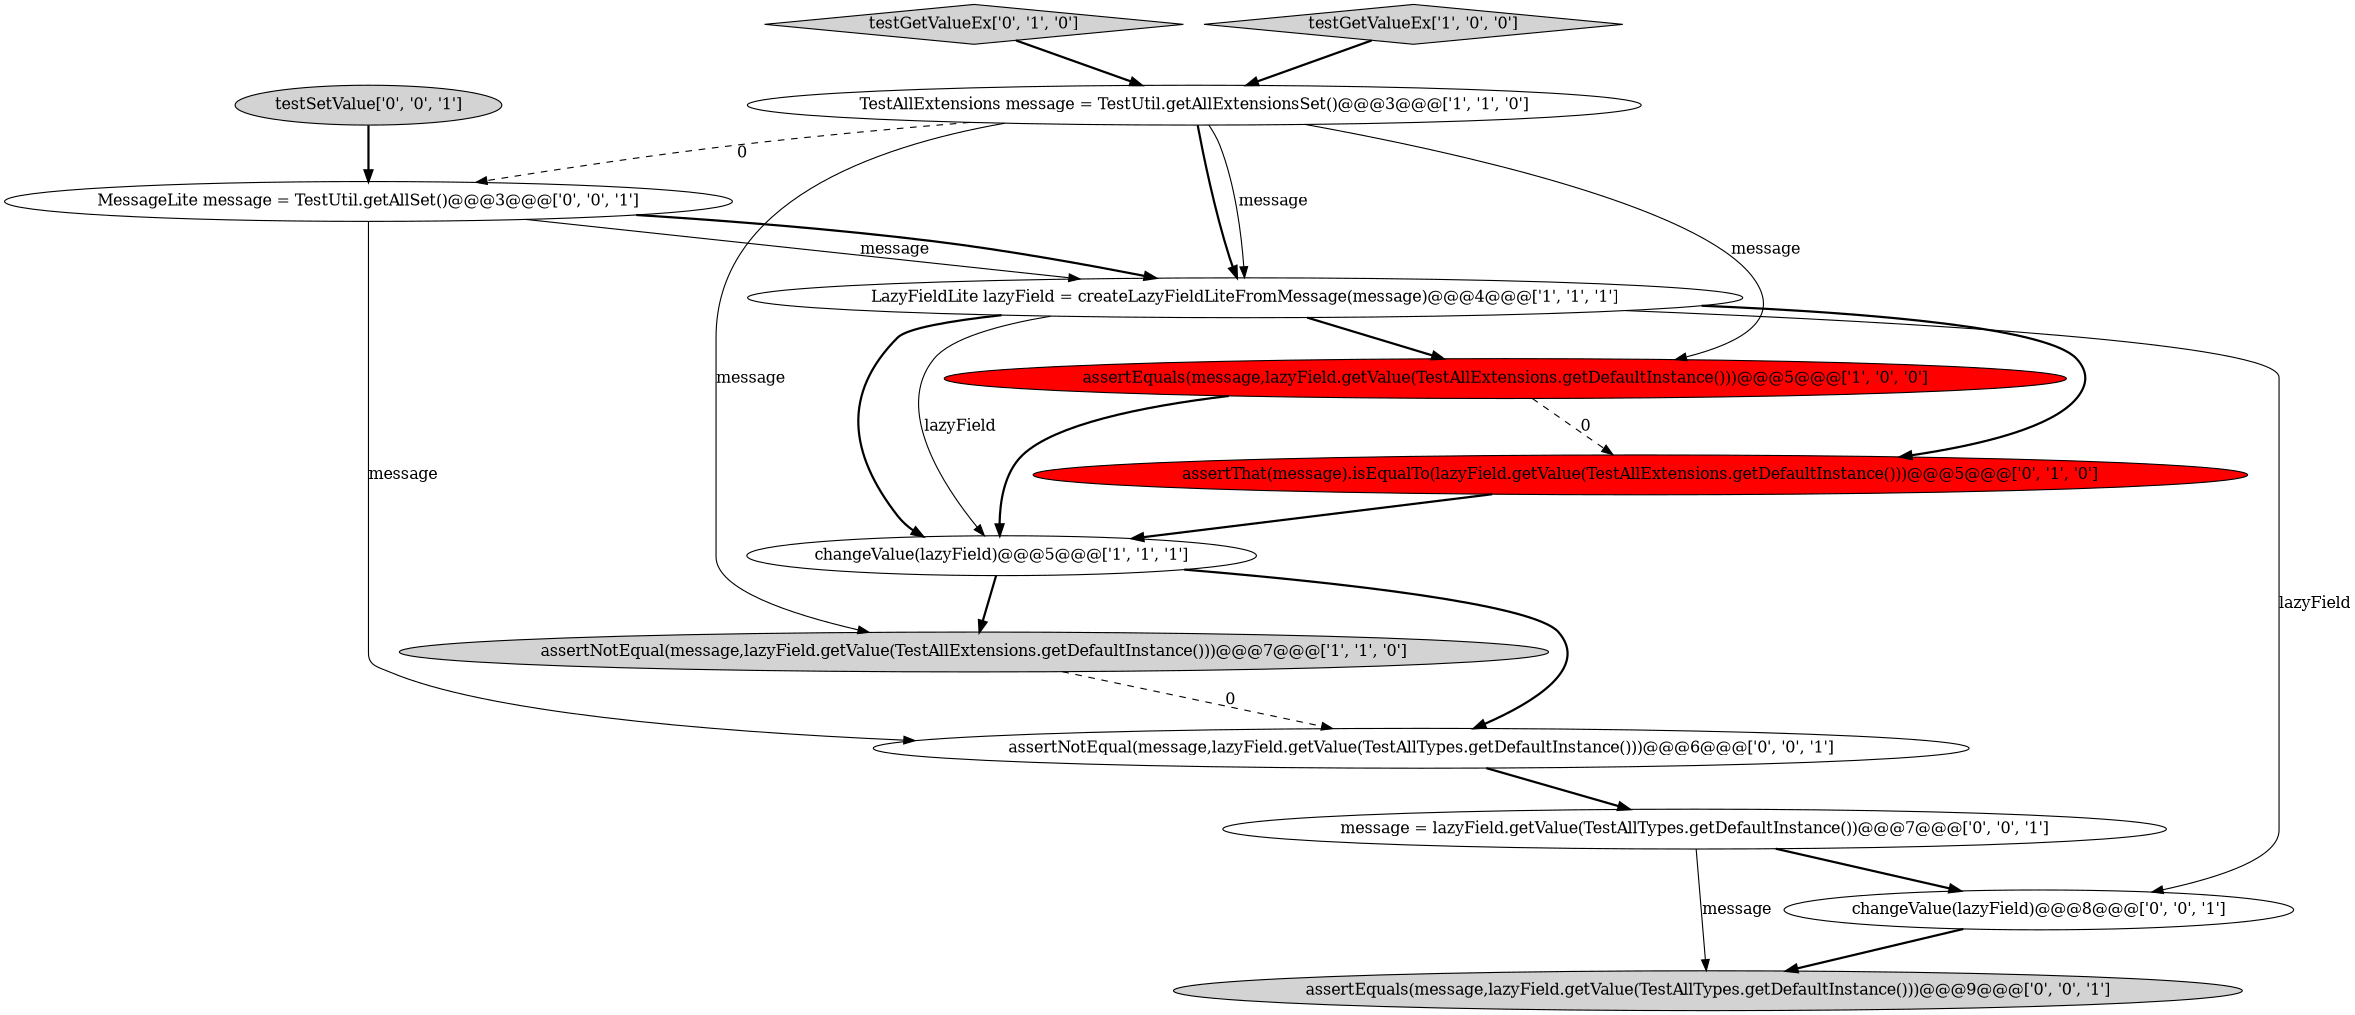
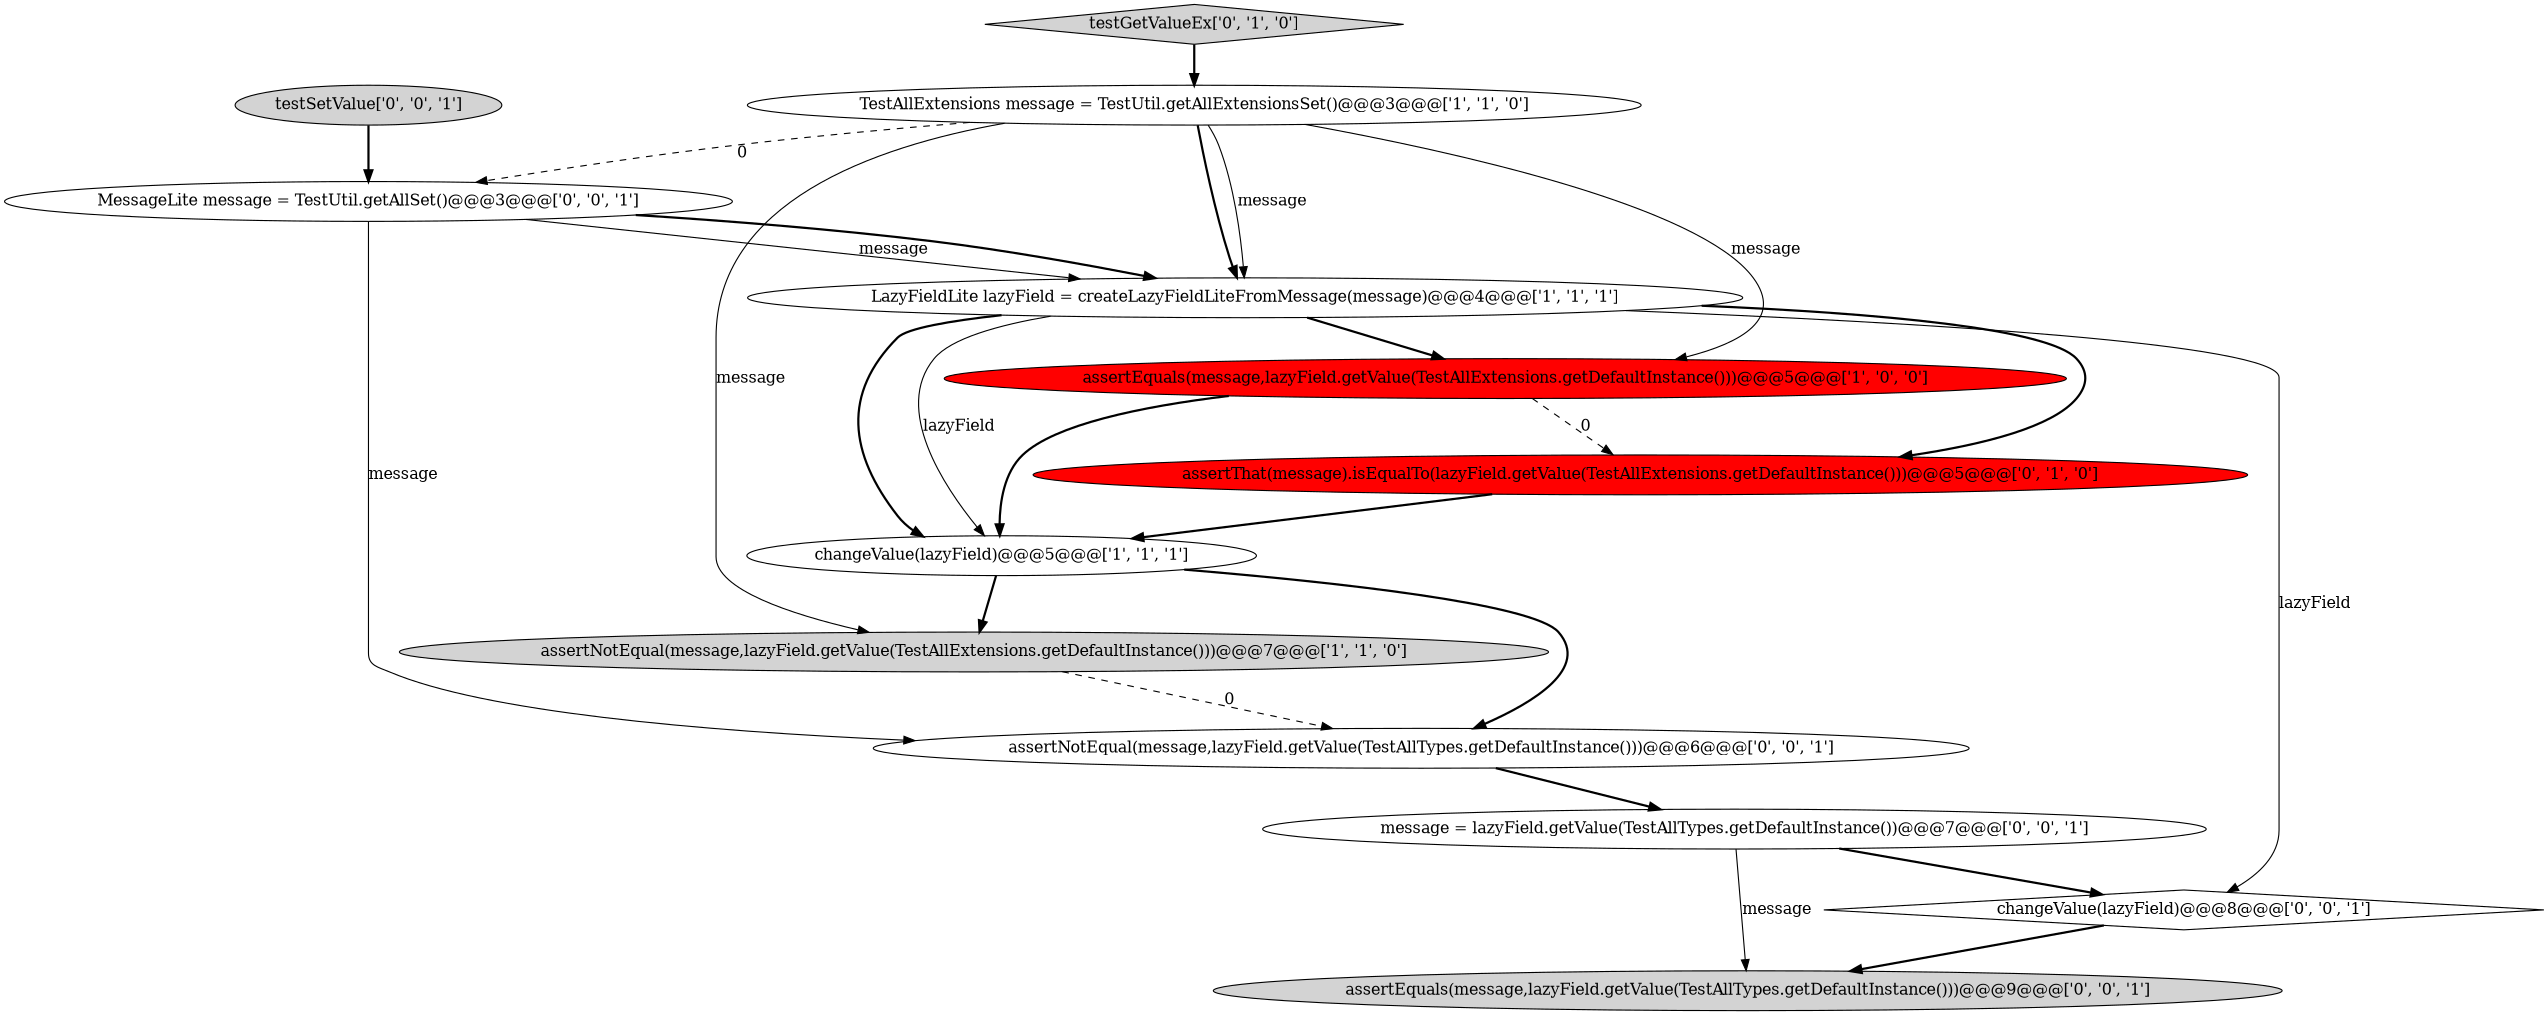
(1413, 24) -> none
(2039, 910) -> (2184, 910)
